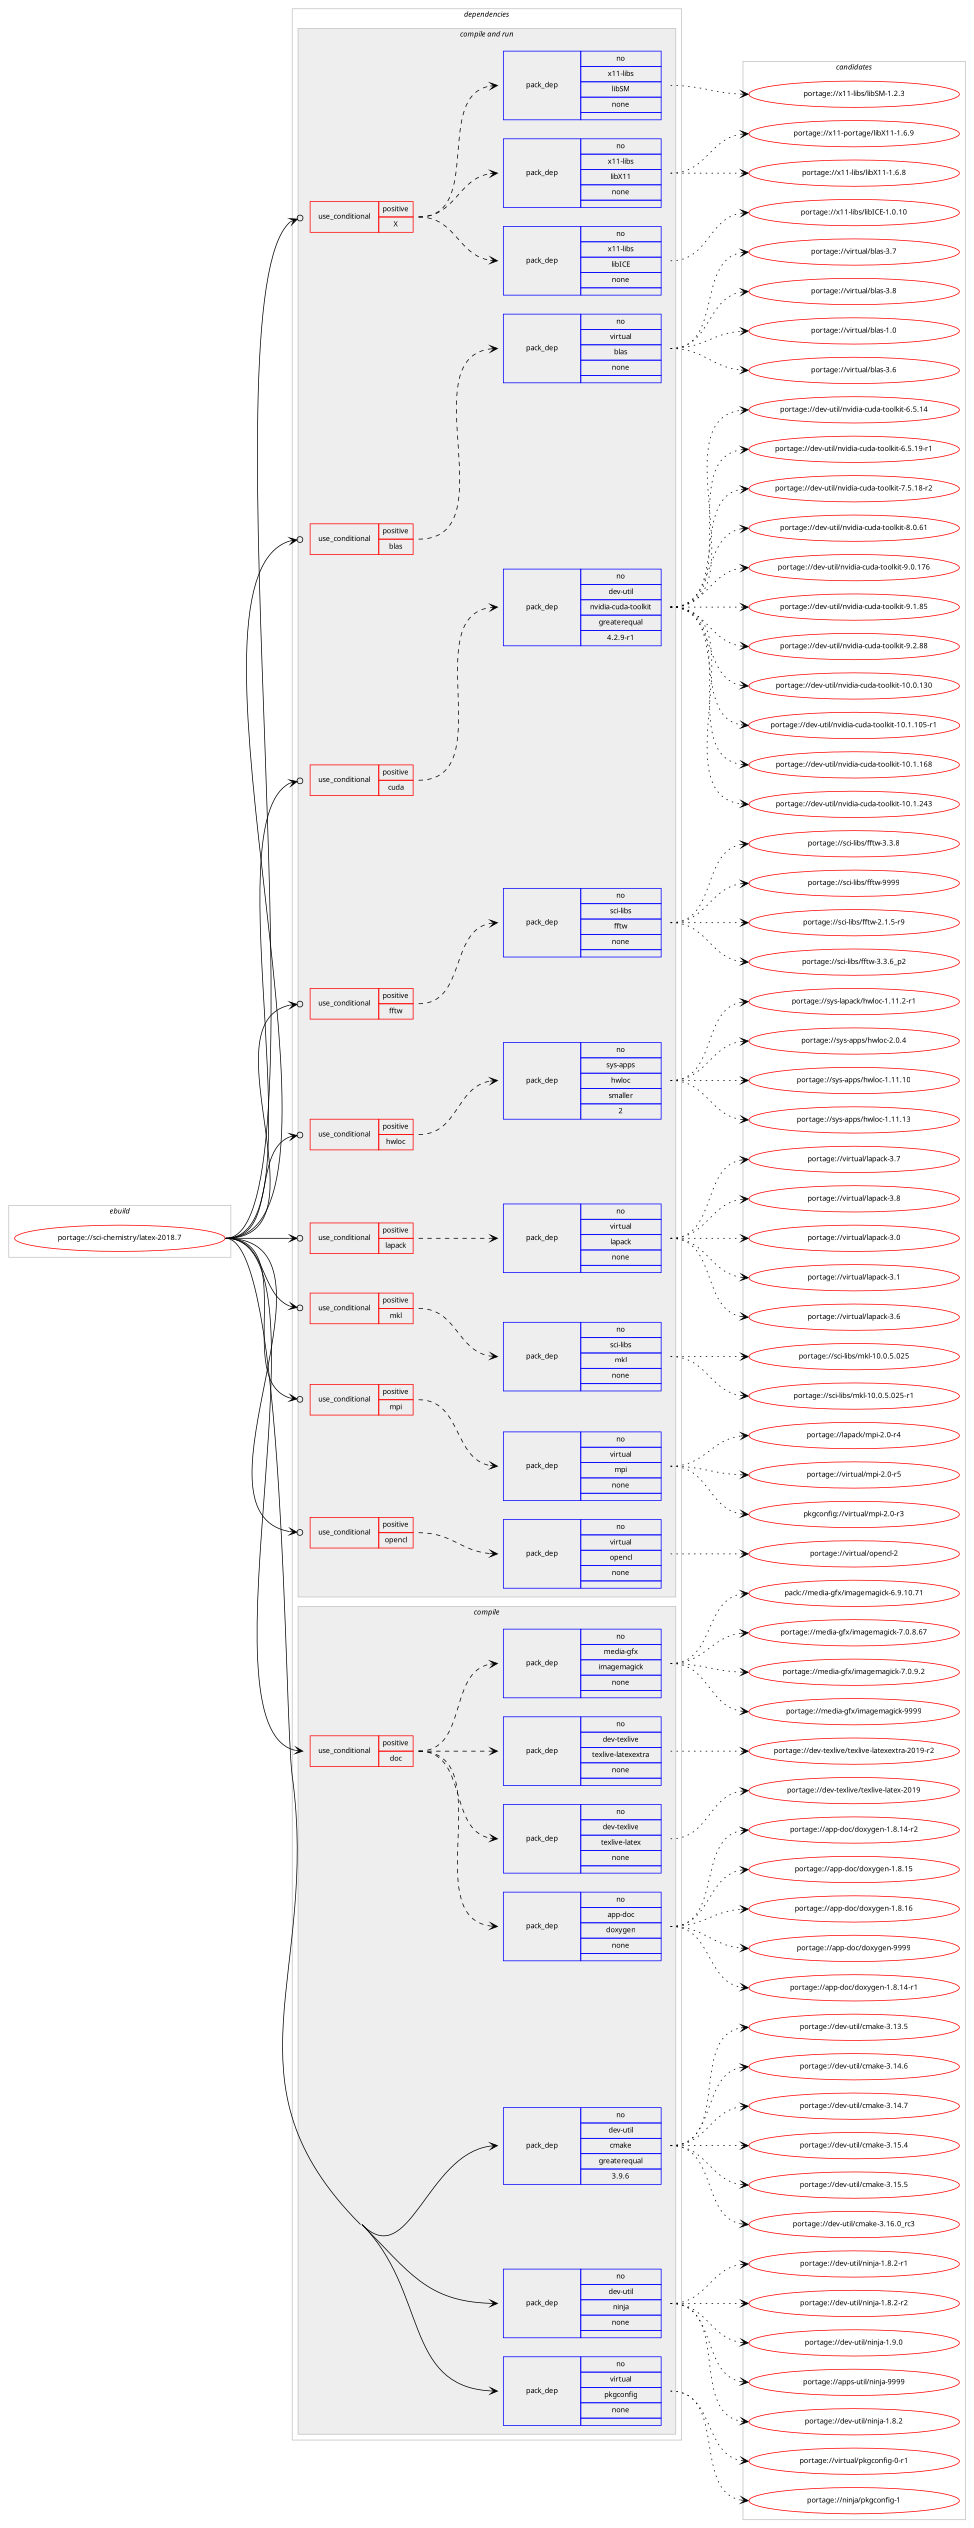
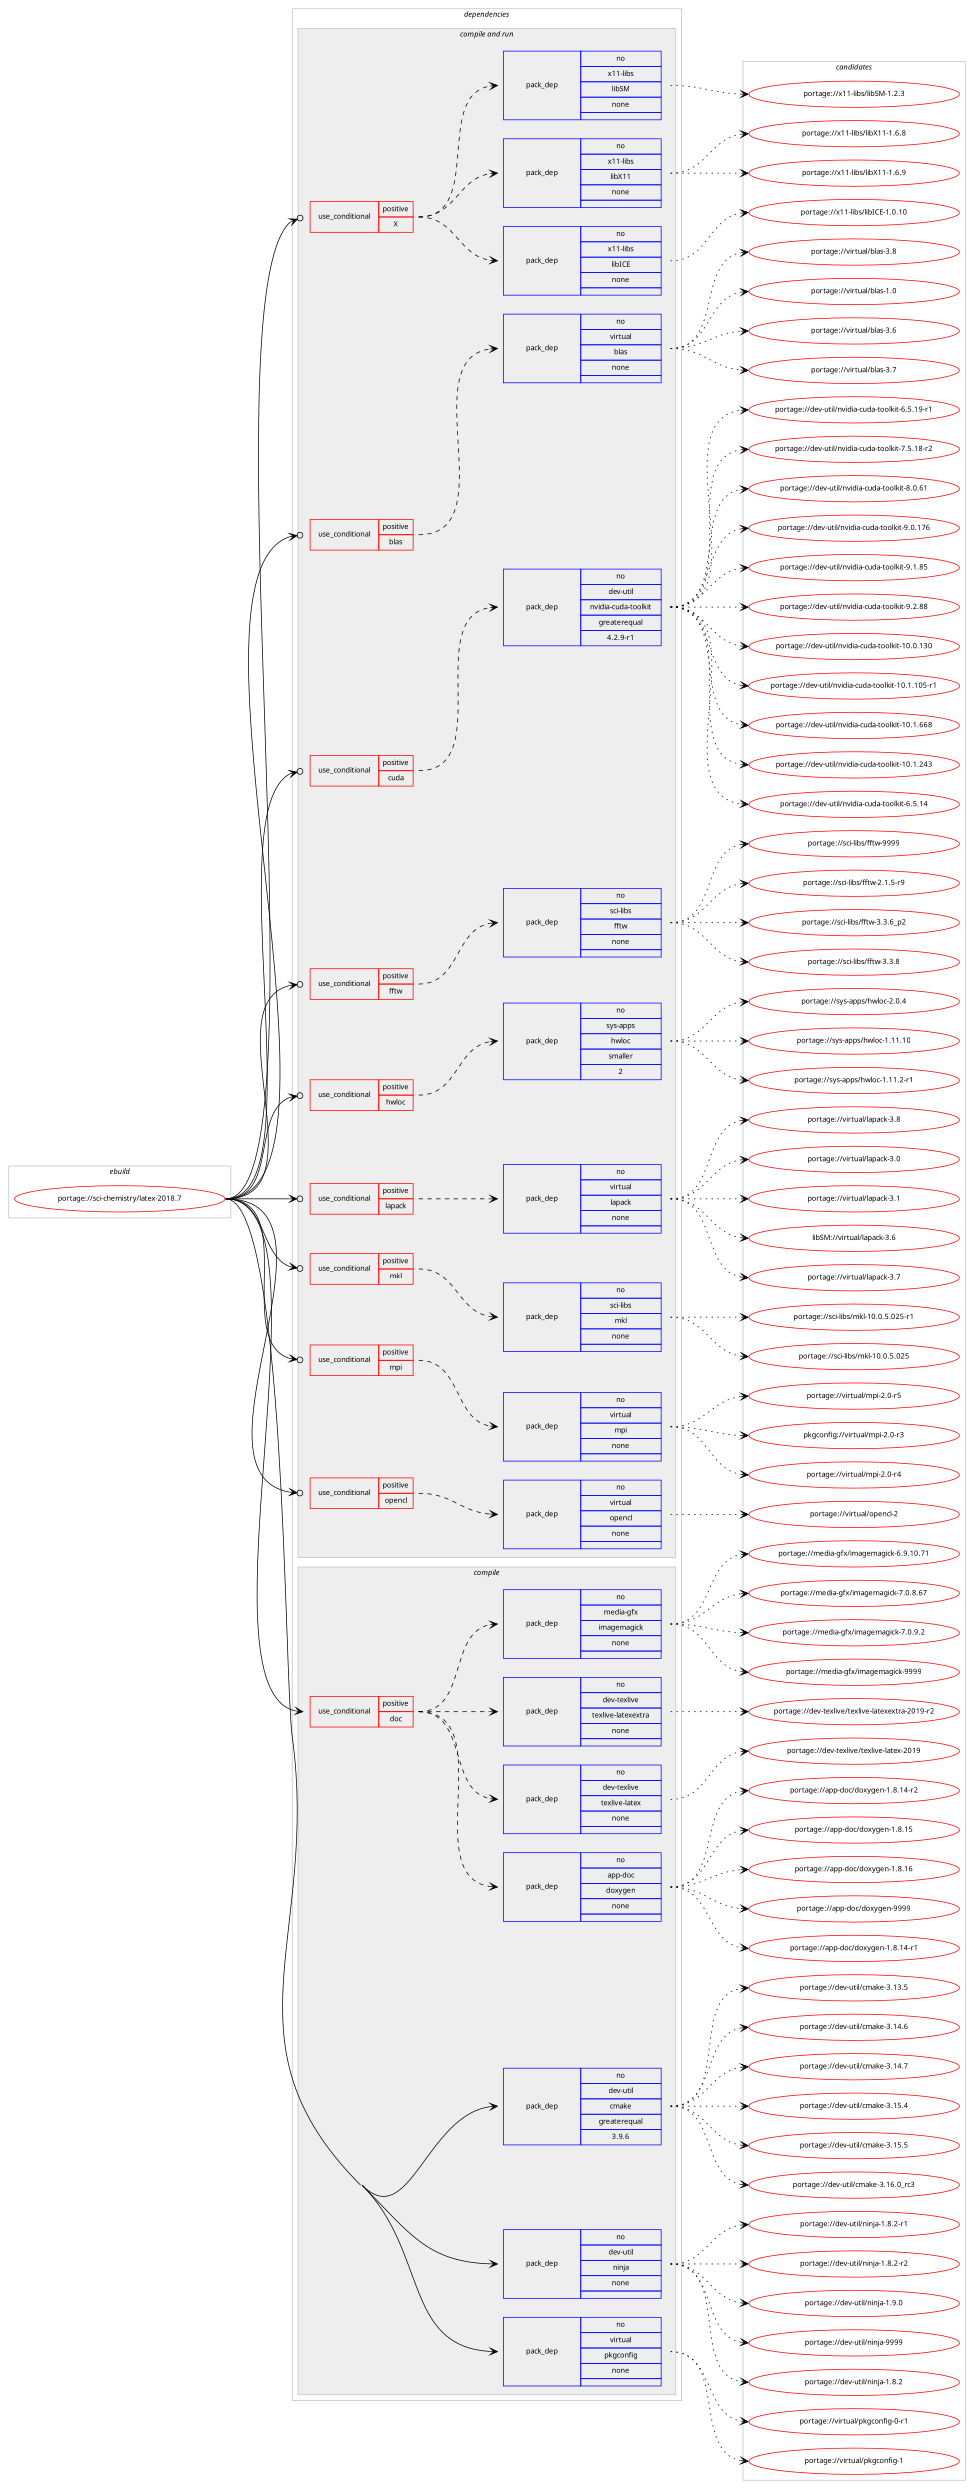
(854, 134) -> (854, 173)
(854, 765) -> (854, 725)
(854, 1002) -> (854, 1080)
(854, 1120) -> none
(854, 1317) -> (854, 1238)
(854, 1436) -> (854, 1475)
(854, 1593) -> (854, 1554)
(854, 2382) -> (854, 2343)
(854, 2501) -> (854, 2461)
